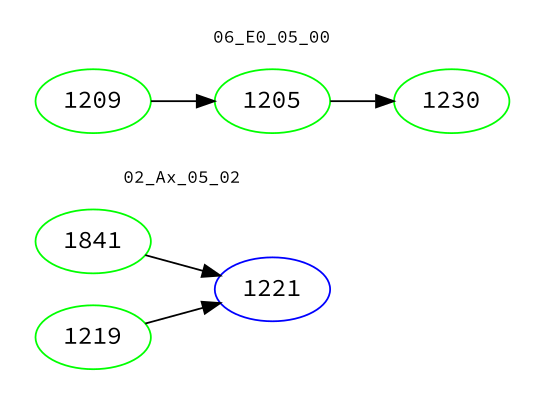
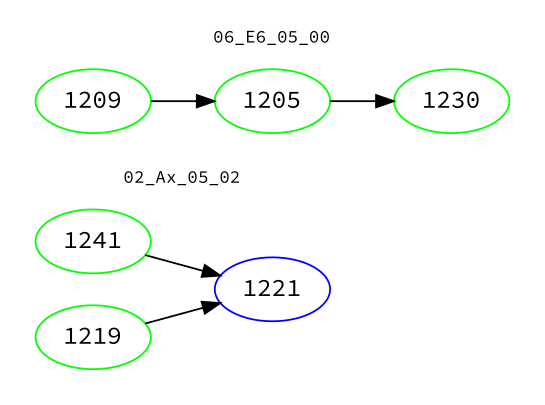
(272, 38) -> (272, 38)
(93, 241) -> (93, 241)
